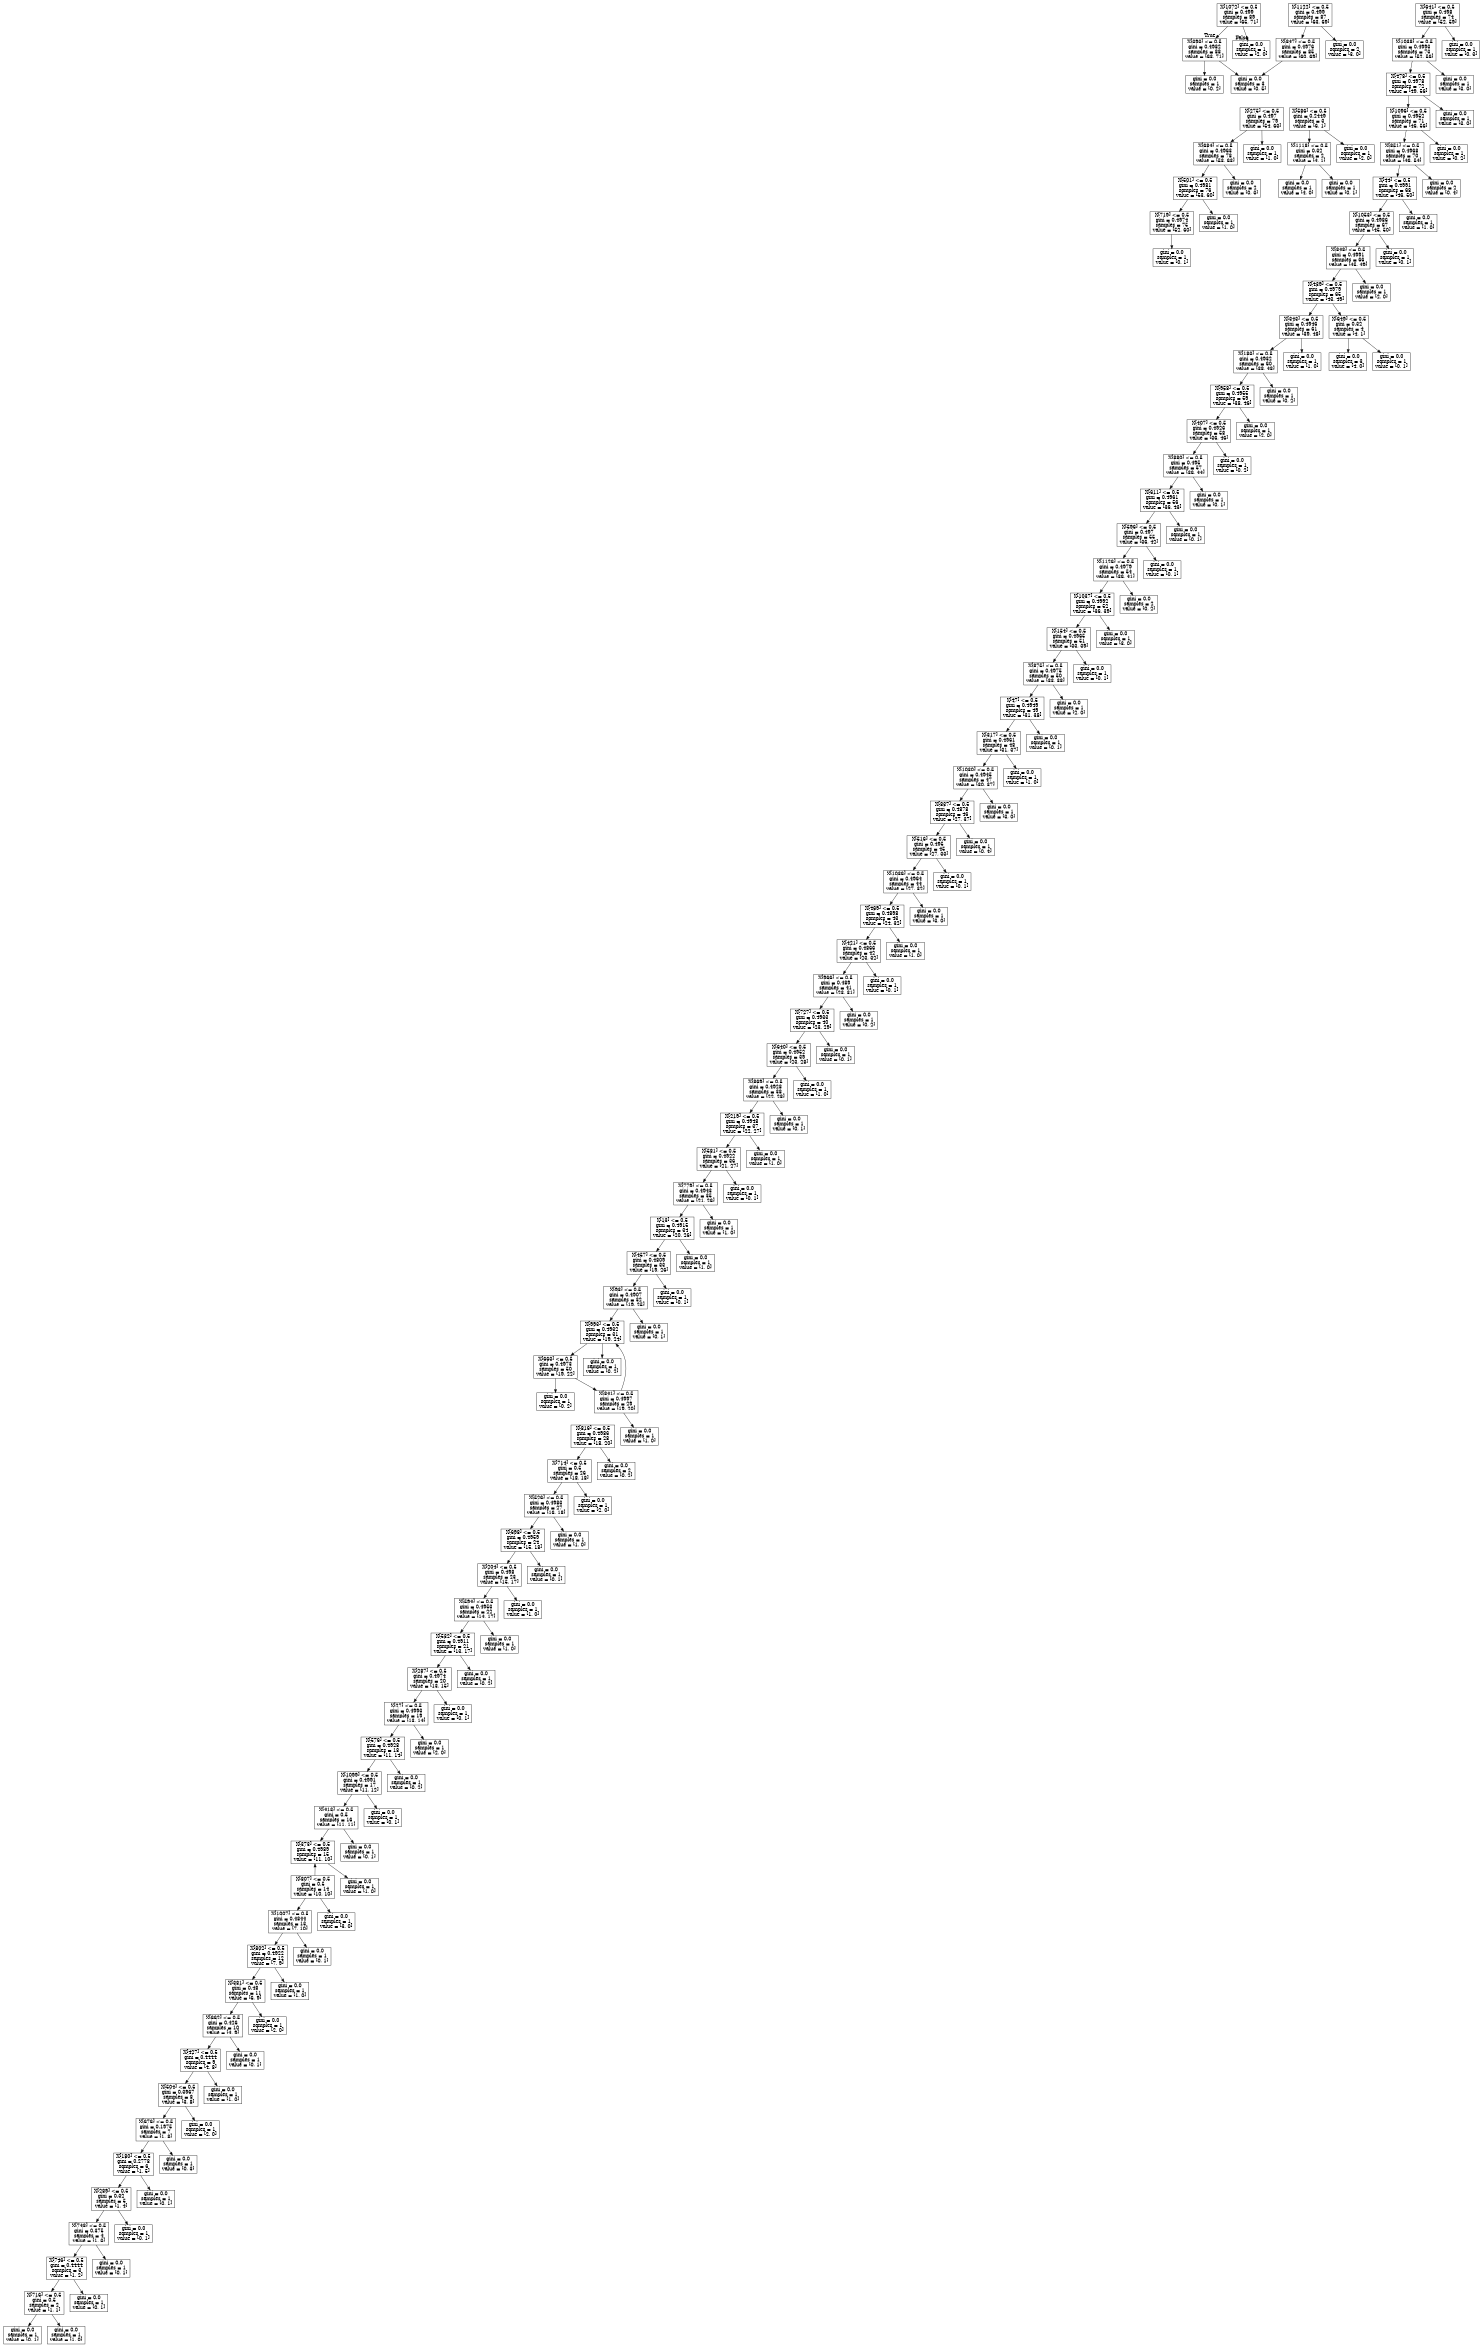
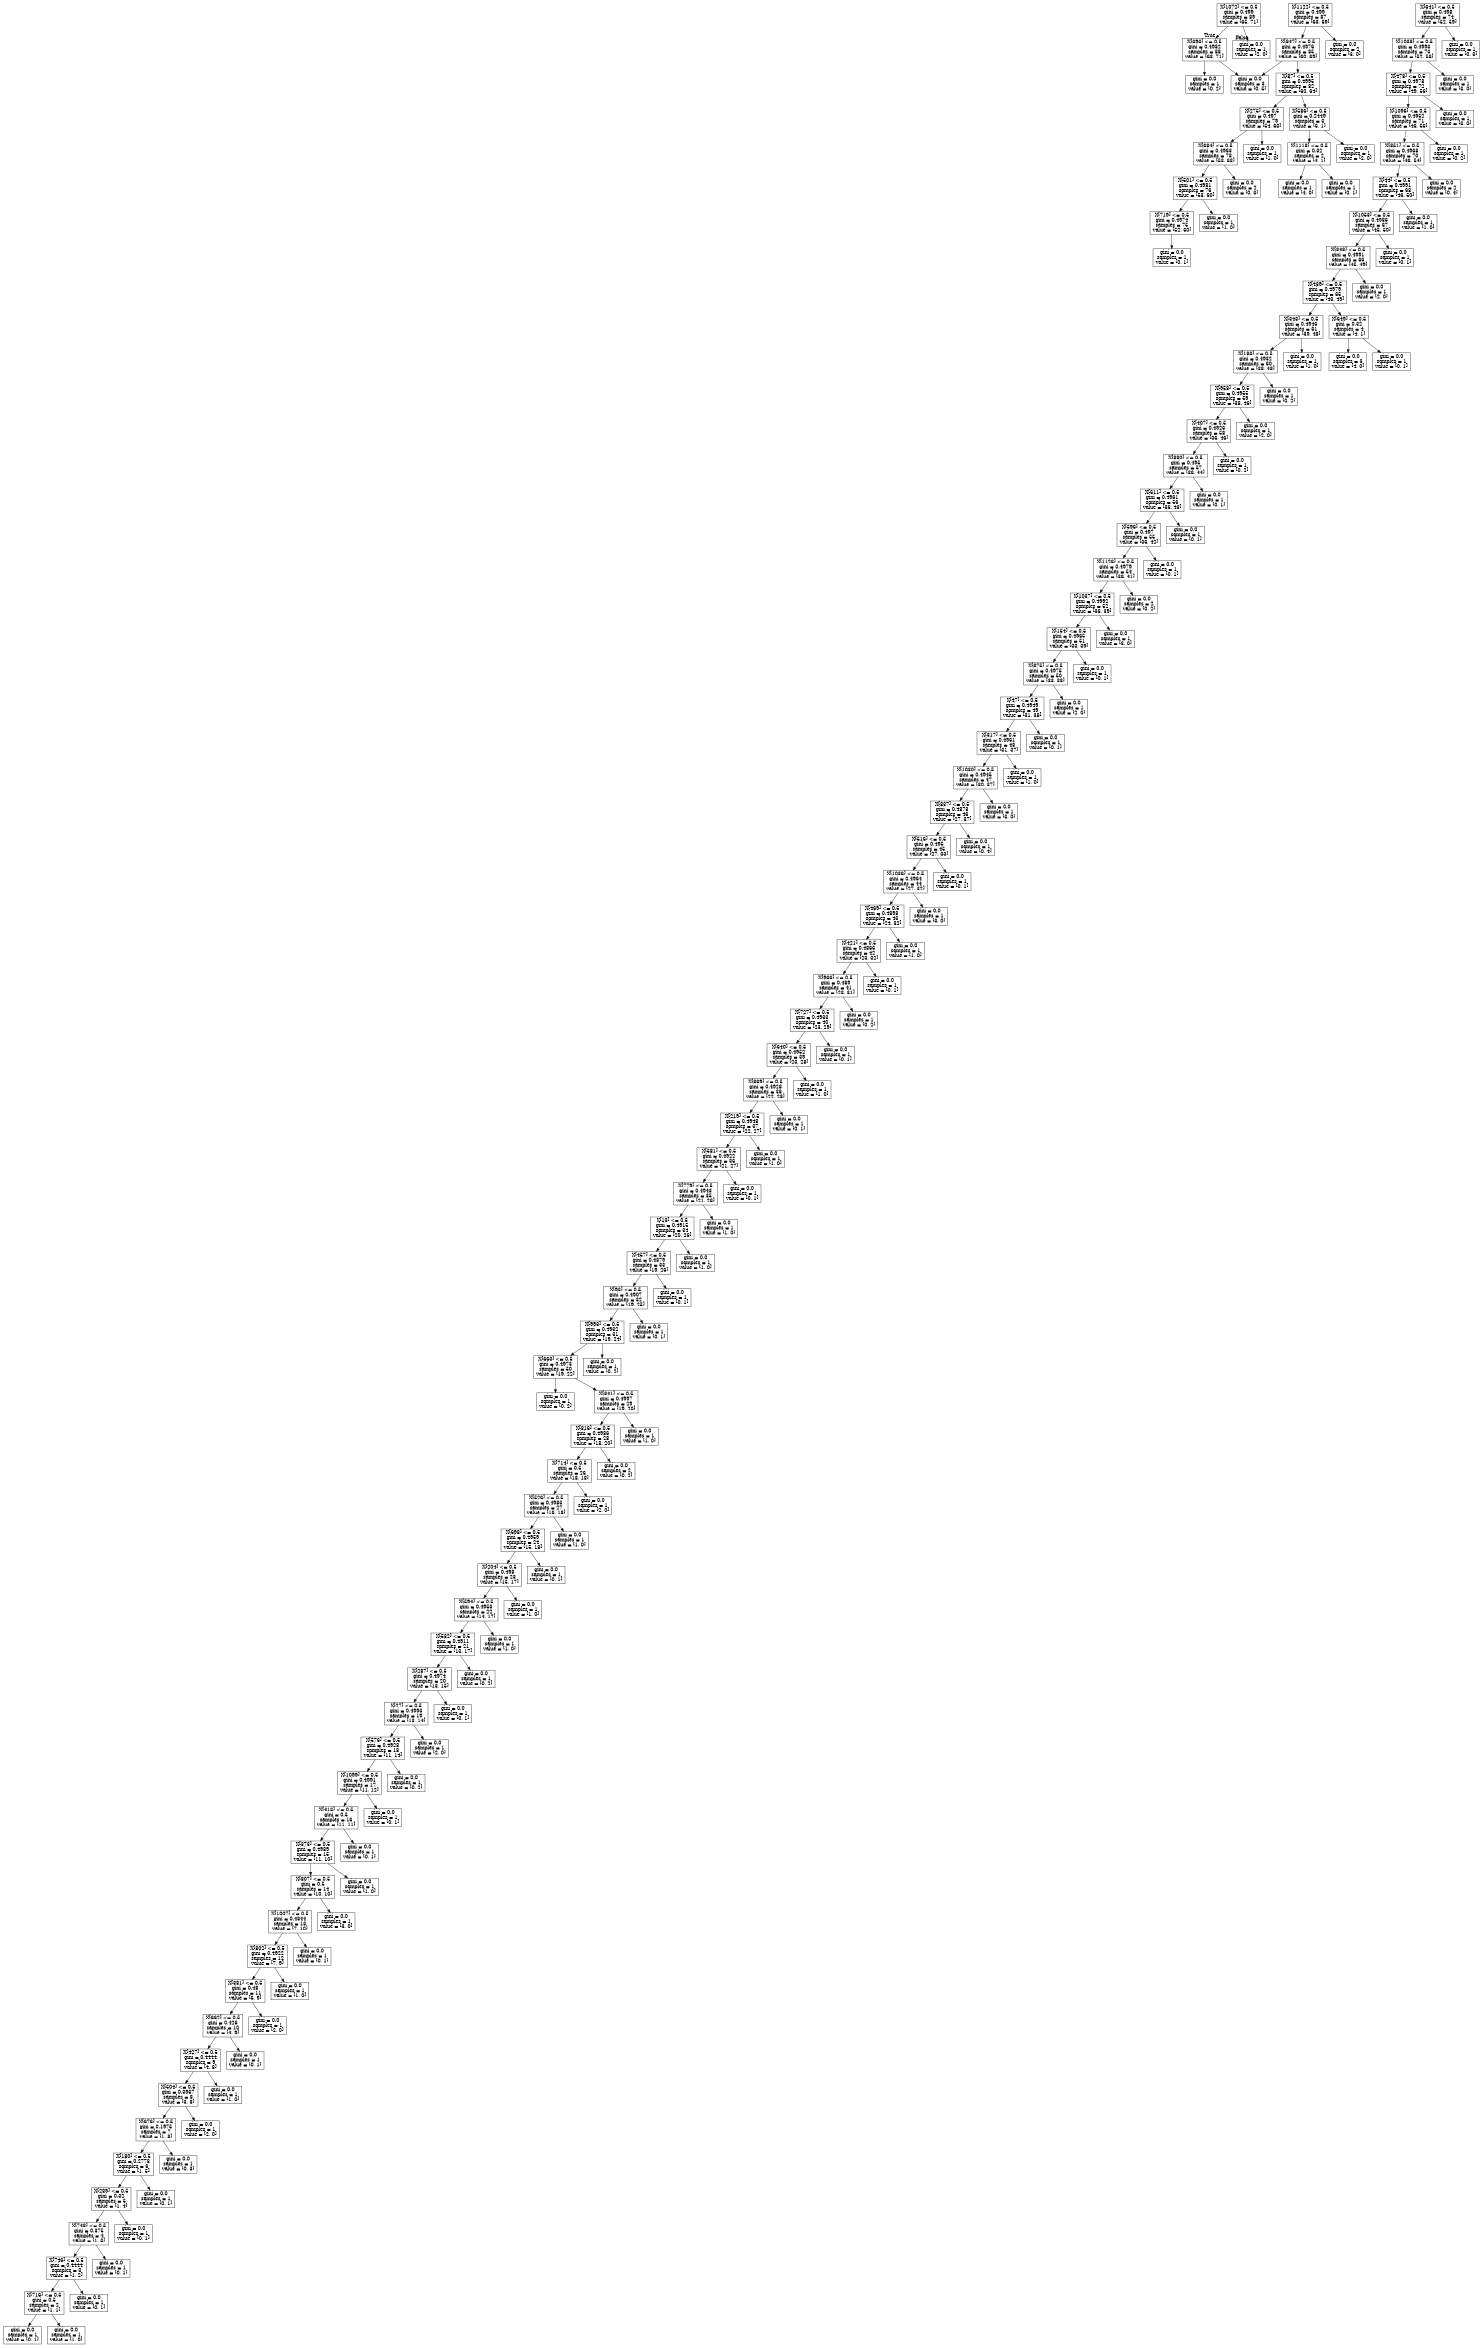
none -> (1298, 84)
(649, 1263) -> (649, 1263)
(626, 1368) -> (605, 1418)
(315, 1871) -> (311, 1868)
